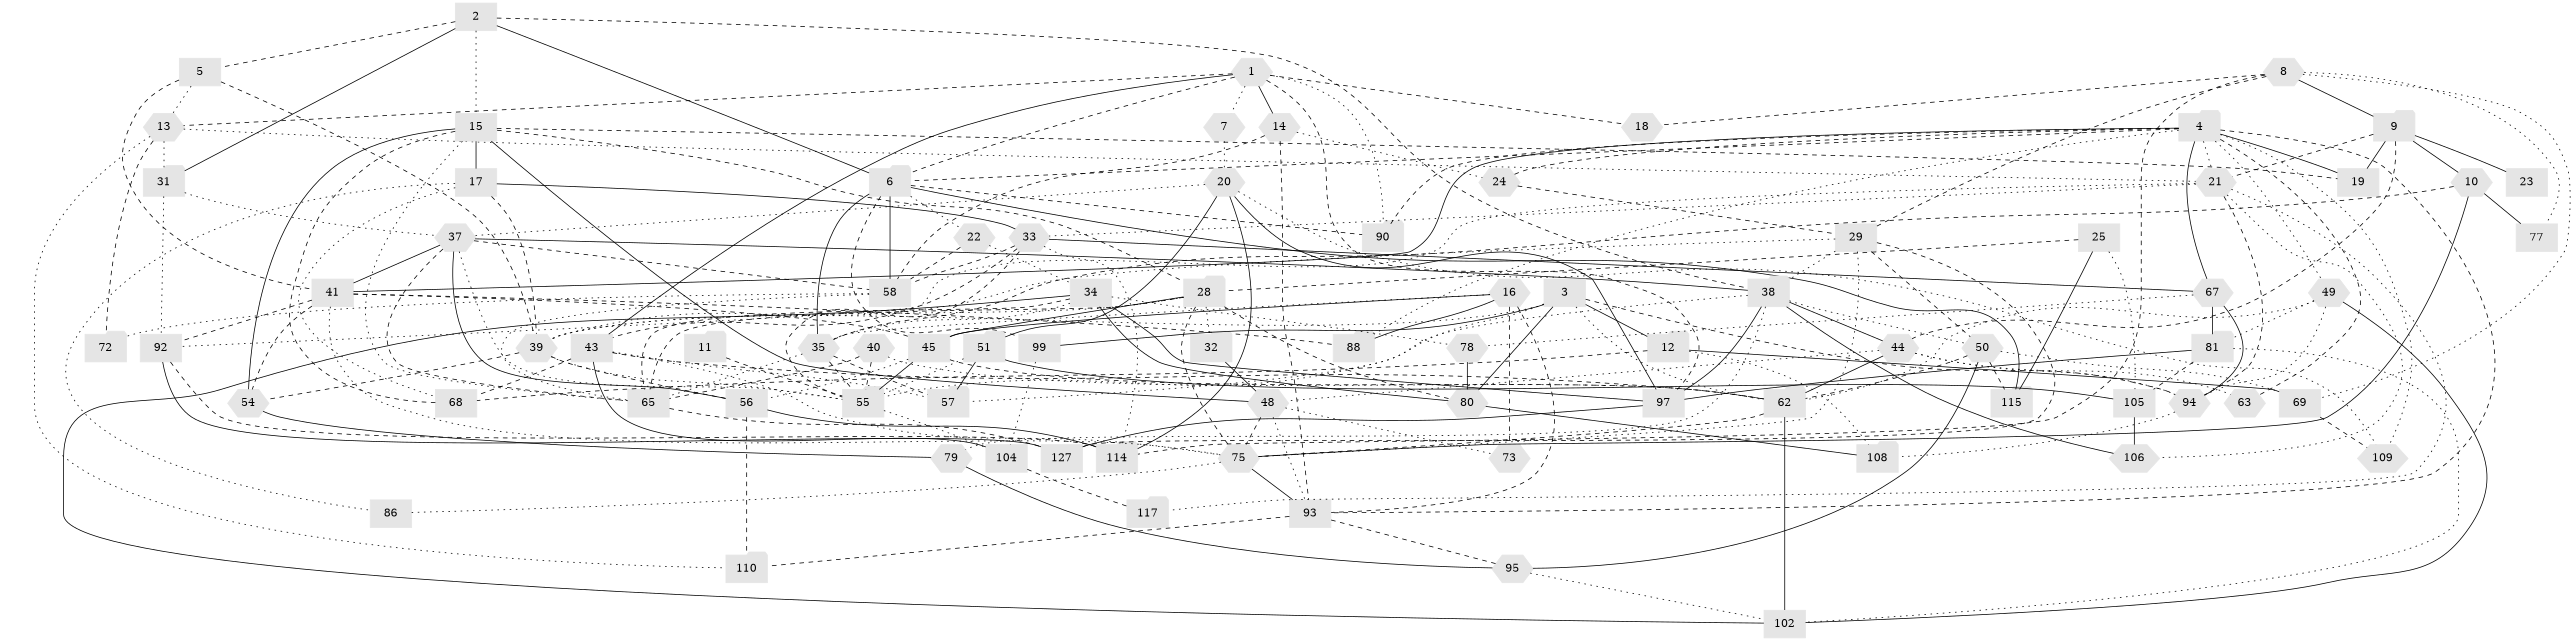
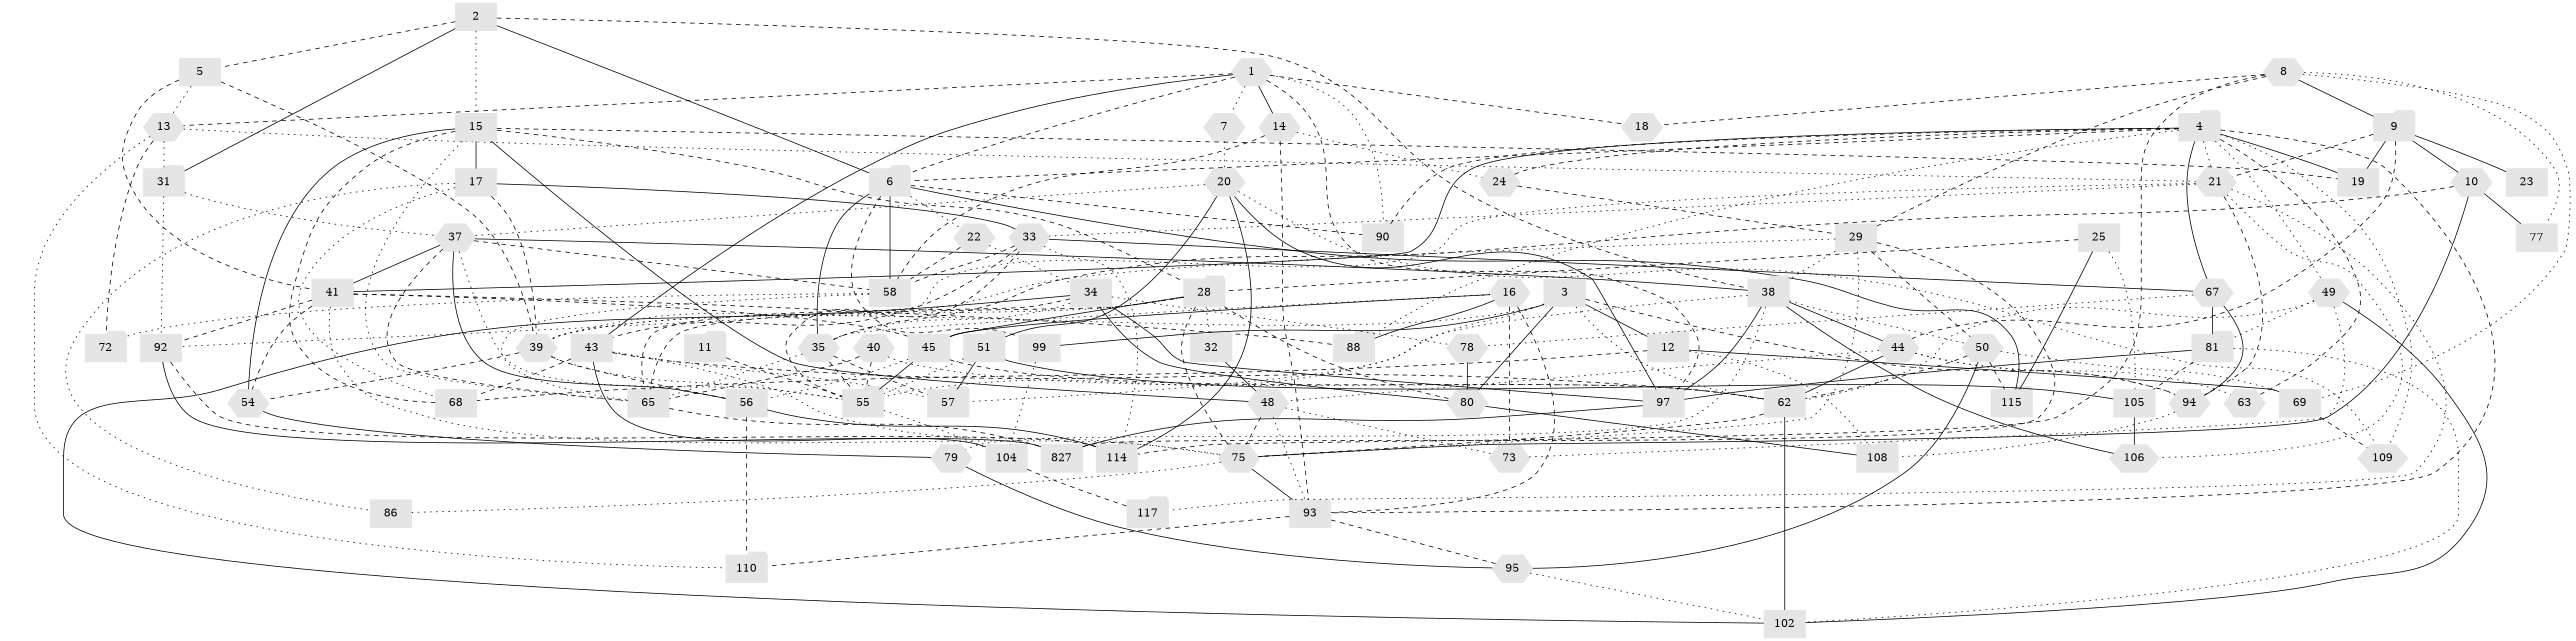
(2288, 367) -> (1758, 447)
(1062, 458) -> (1062, 458)
